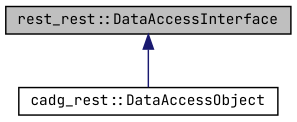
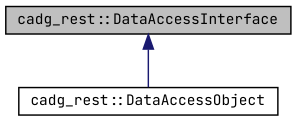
(148, 20) -> (148, 20)
